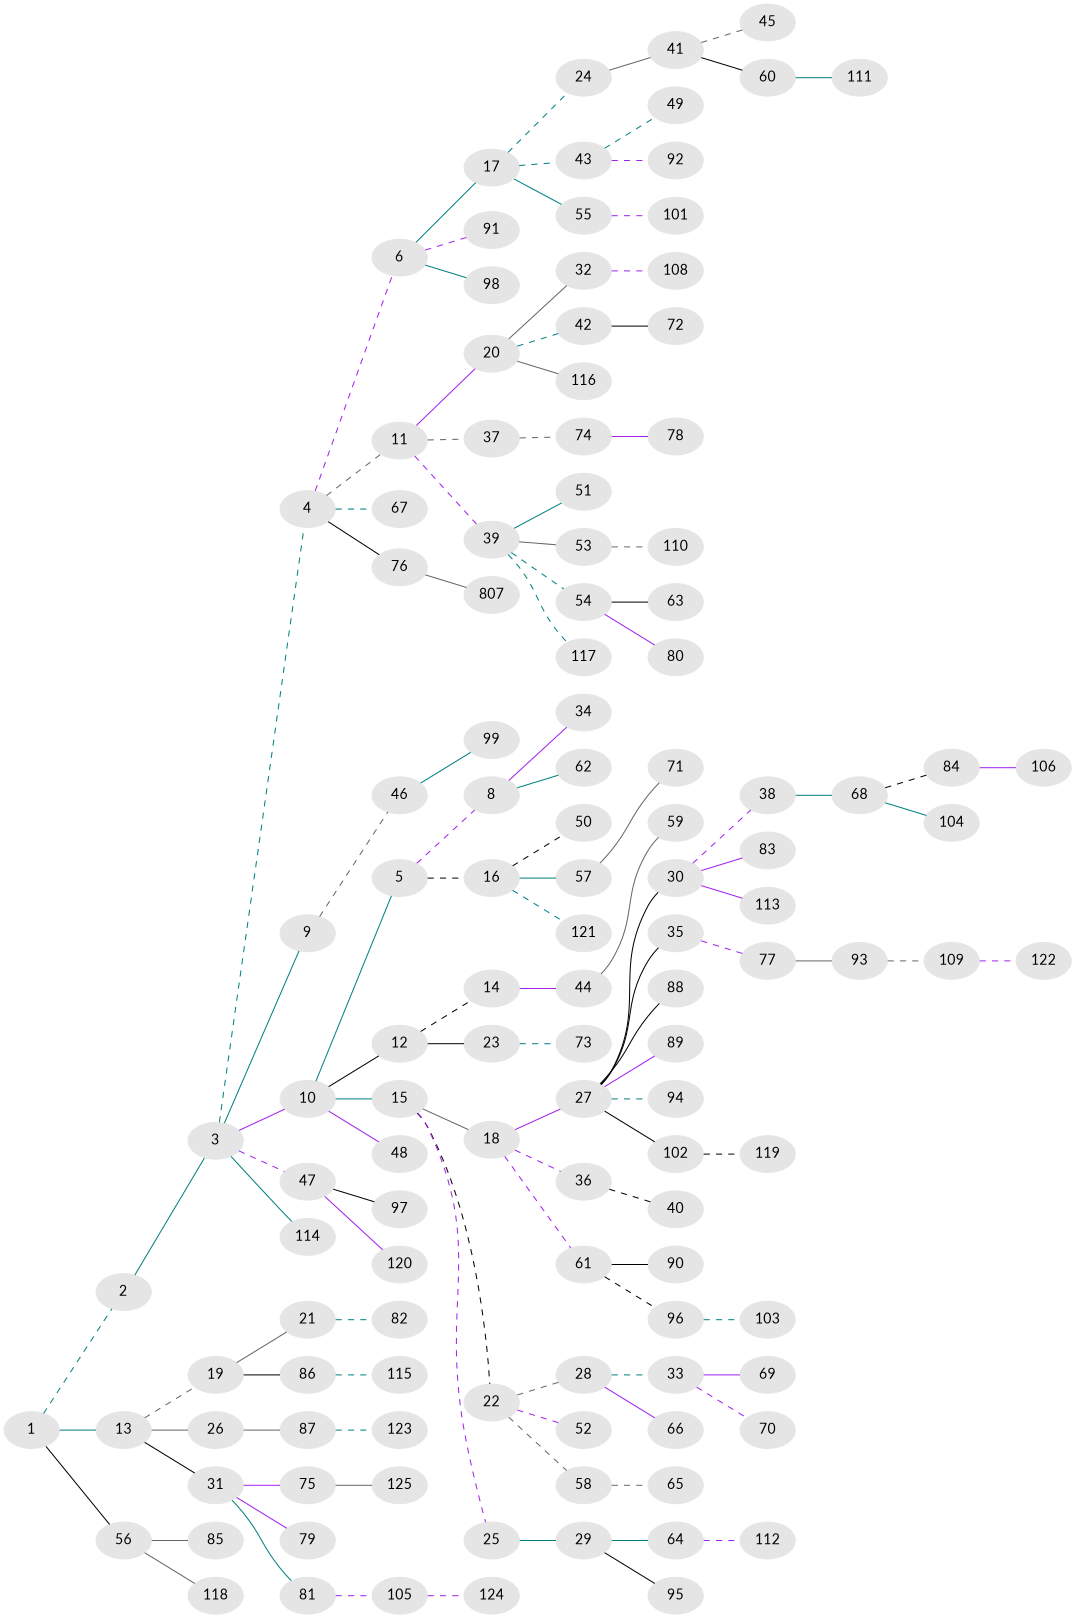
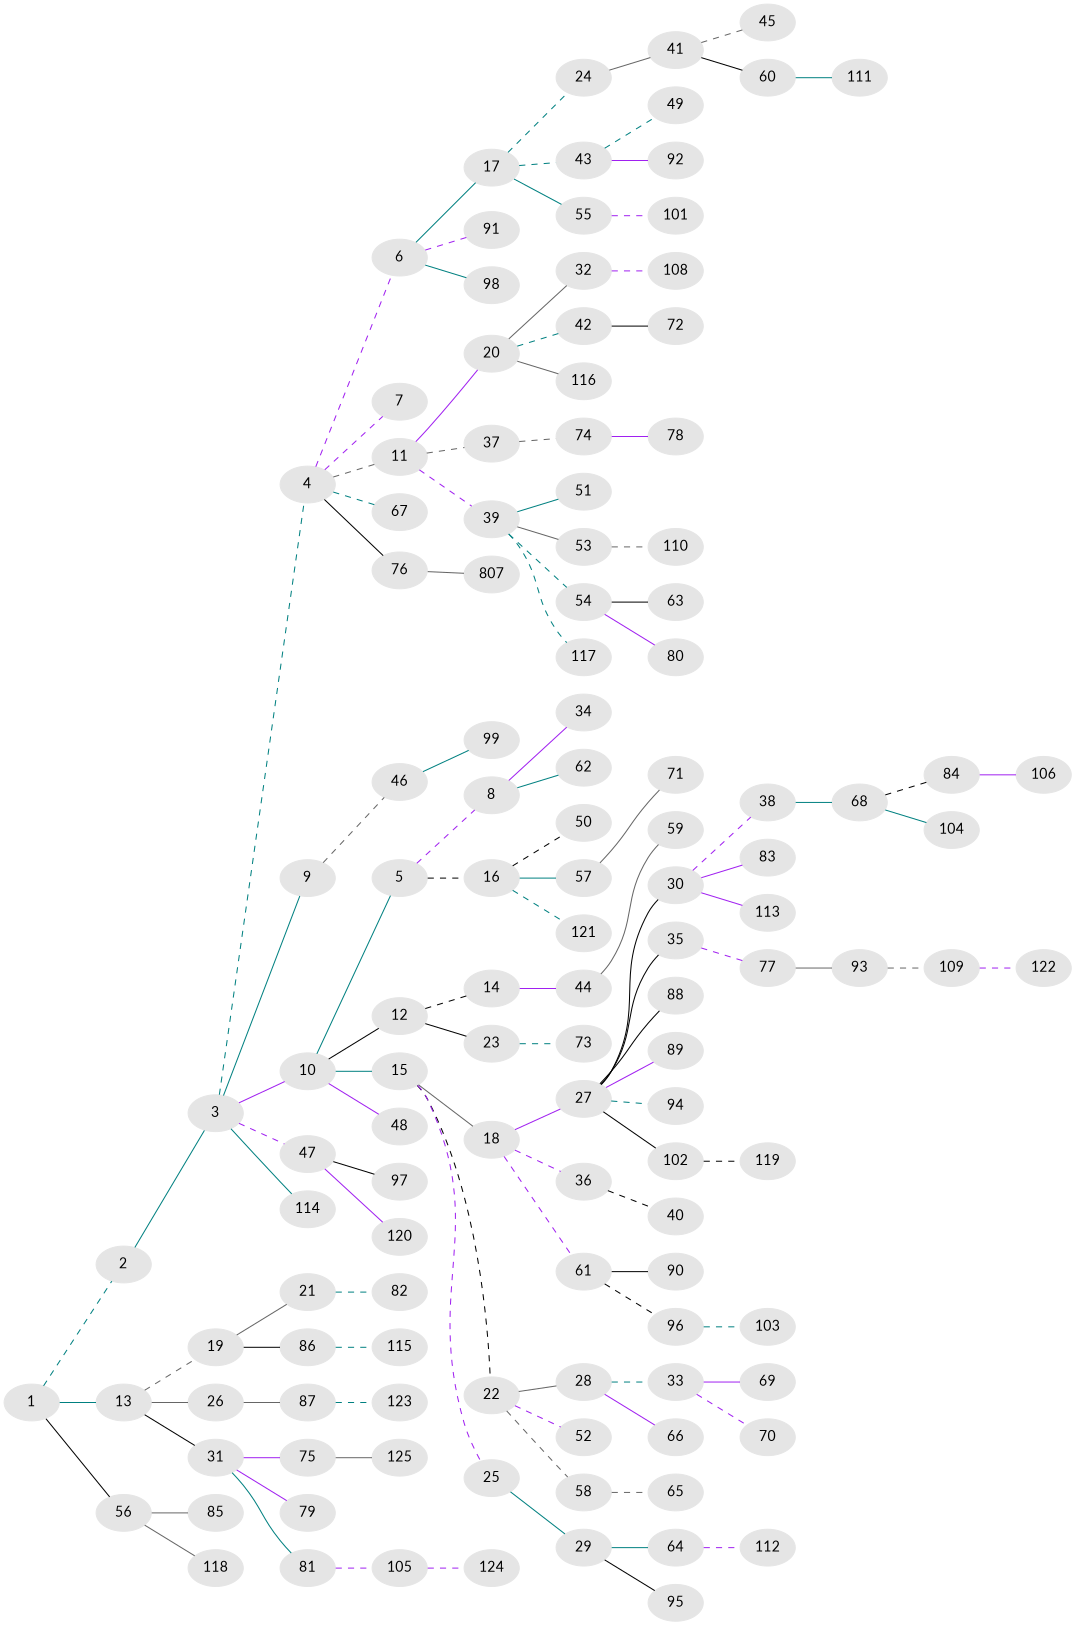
(630, 160) -> (630, 160)
none -> (400, 402)
(538, 1389) -> (538, 1389)
